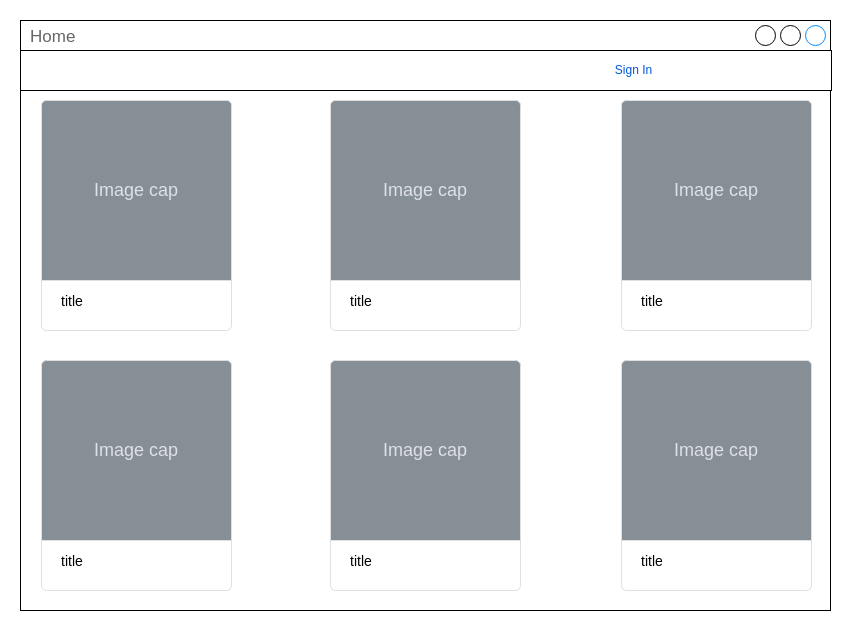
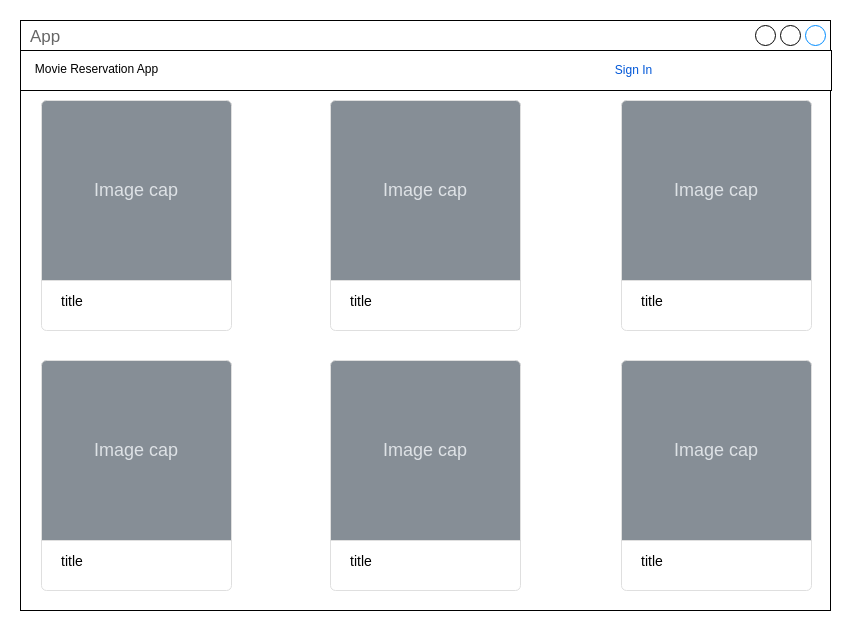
(50, 38) -> (45, 38)
none -> (97, 69)
